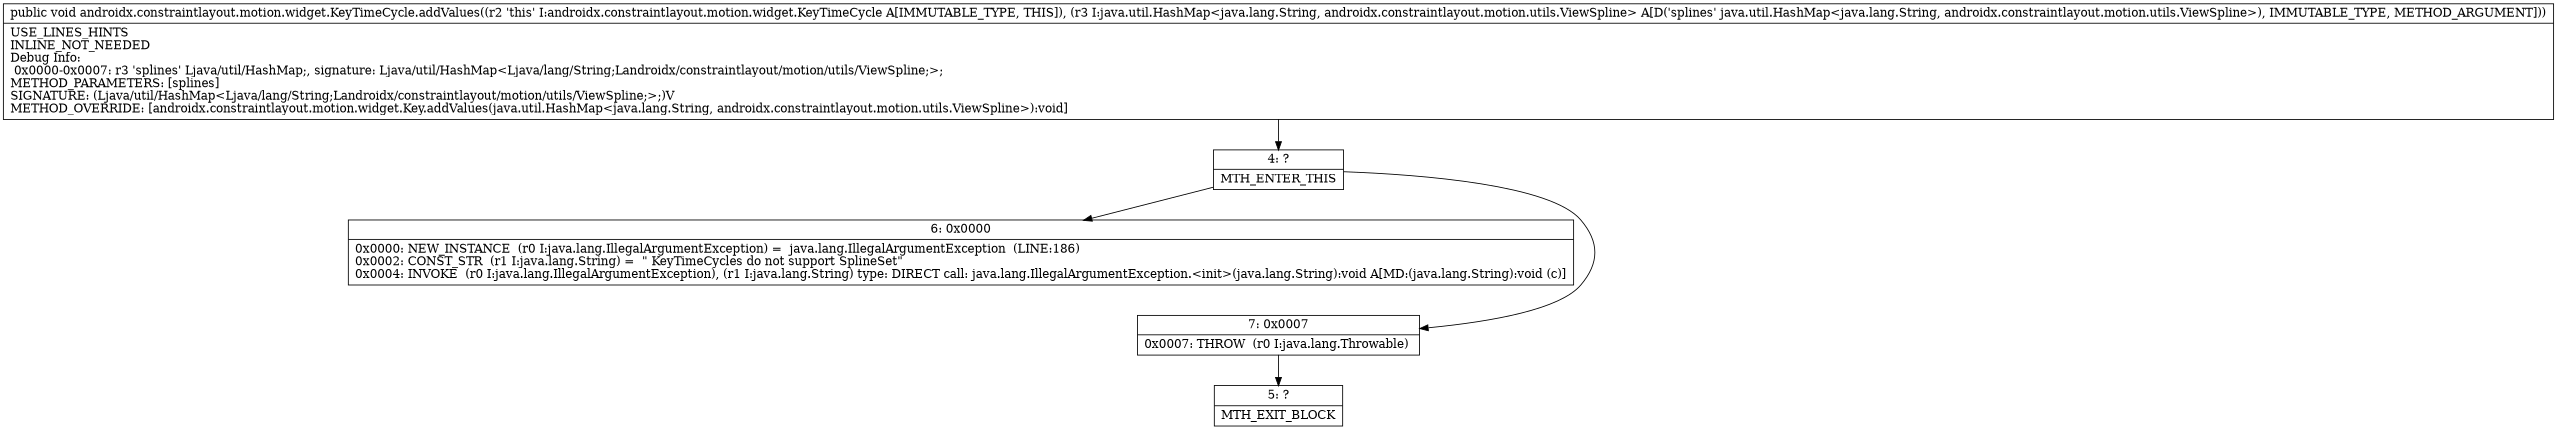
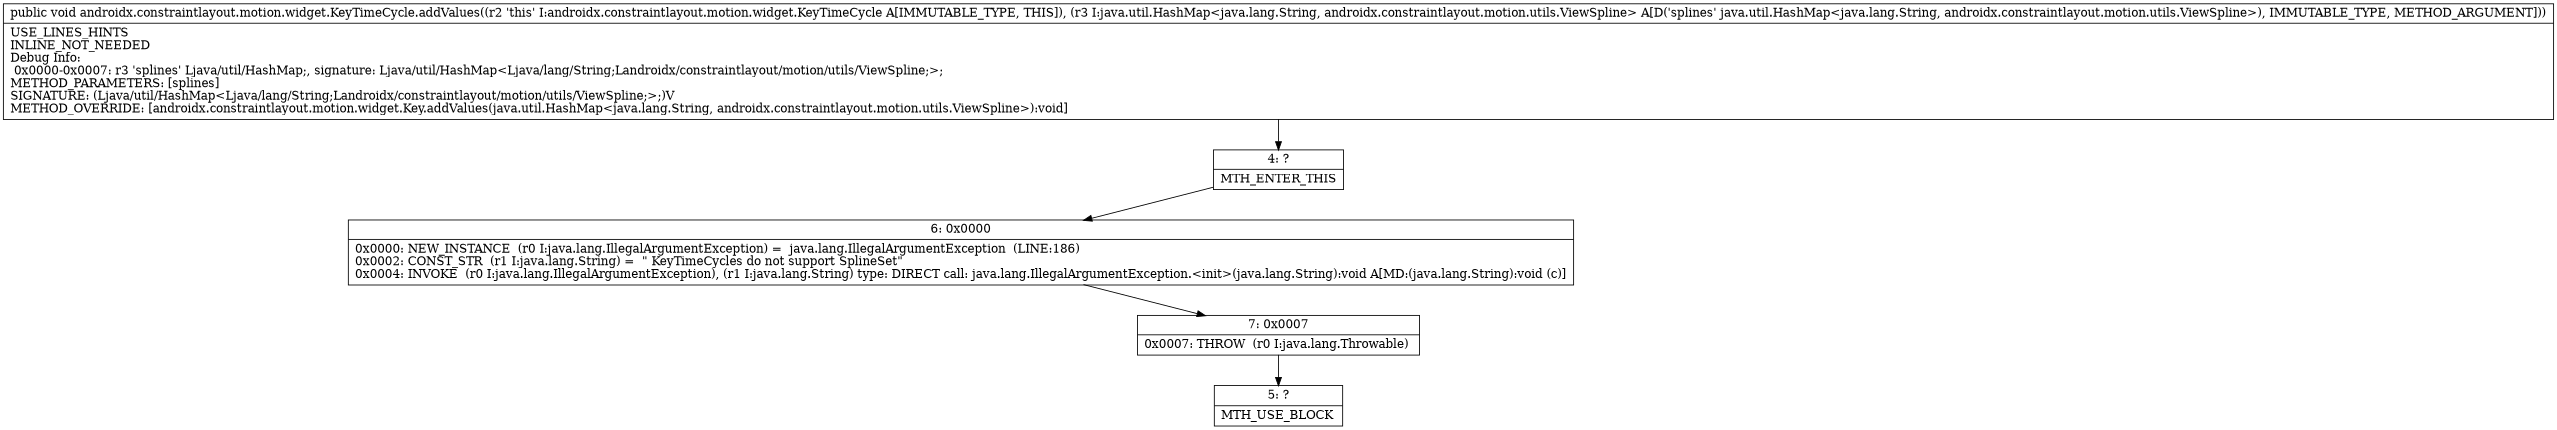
(1576, 216) -> (1140, 299)
(1278, 415) -> (1277, 415)
